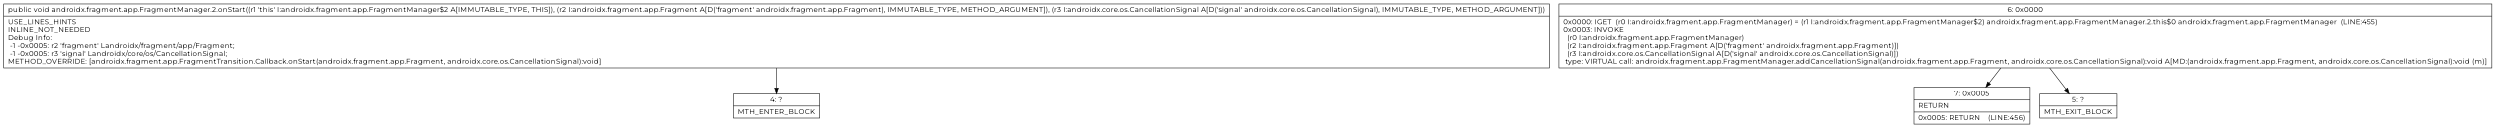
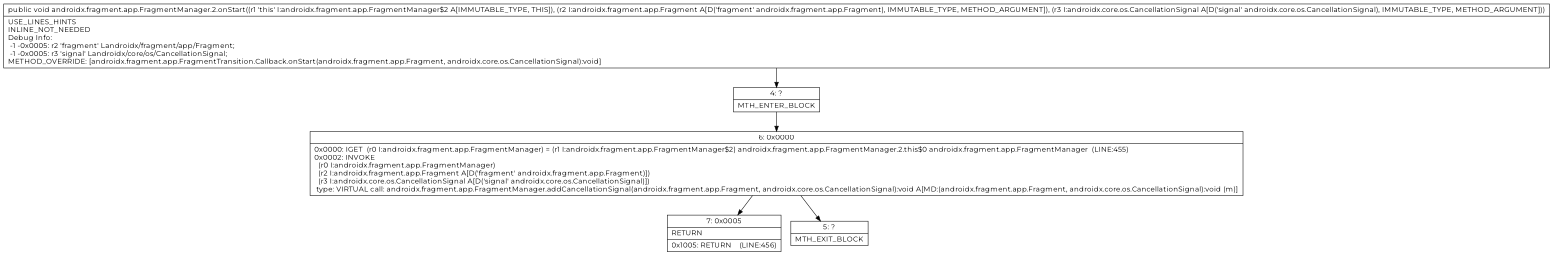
(1596, 30) -> (347, 157)
(1972, 118) -> (724, 245)
none -> (777, 119)
